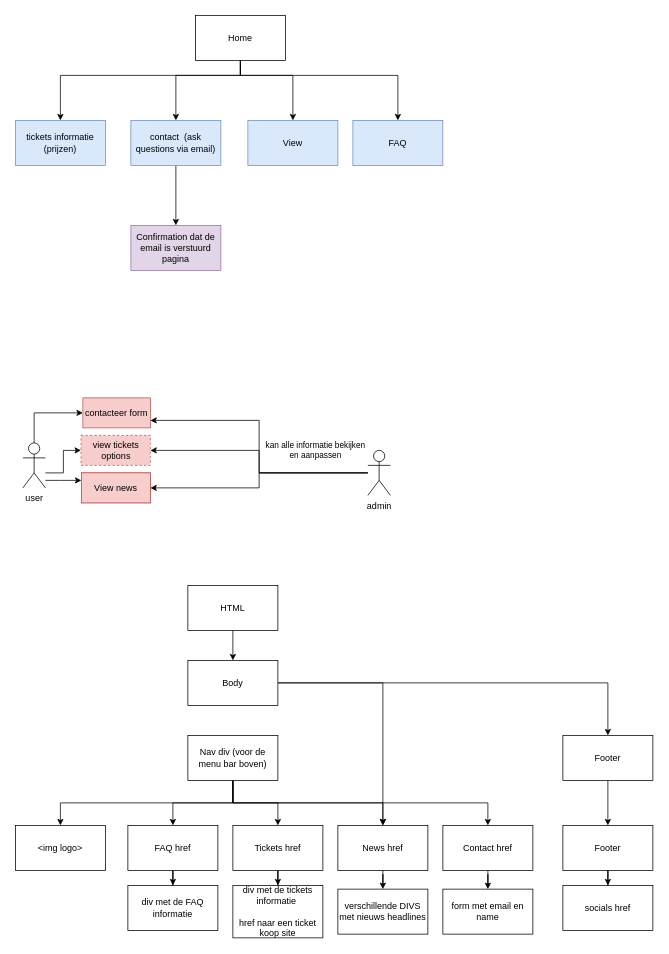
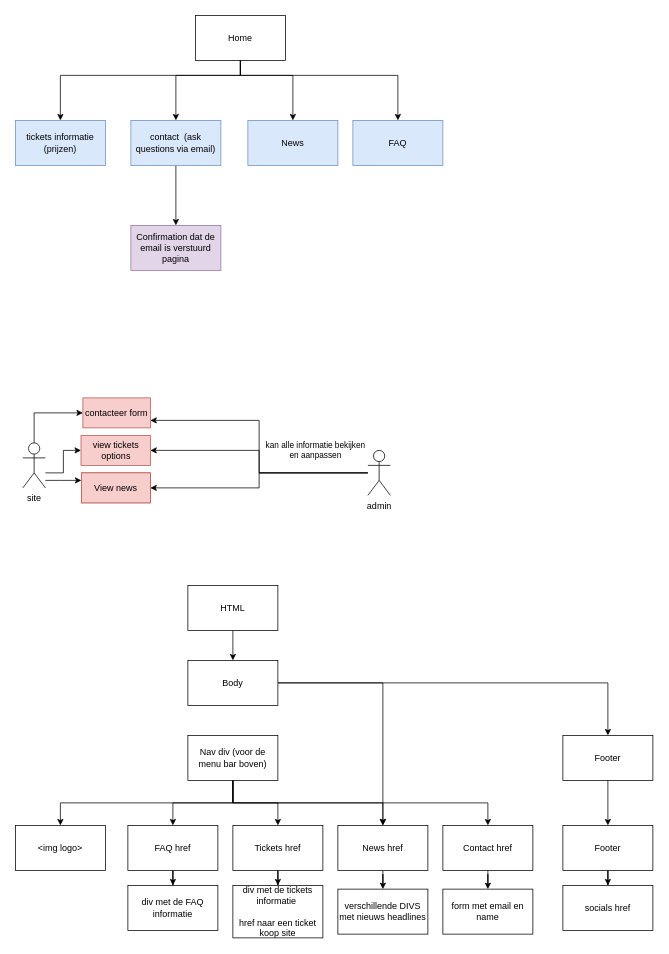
(293, 143) -> (293, 143)
(116, 450) -> (116, 450)
(35, 499) -> (35, 499)
